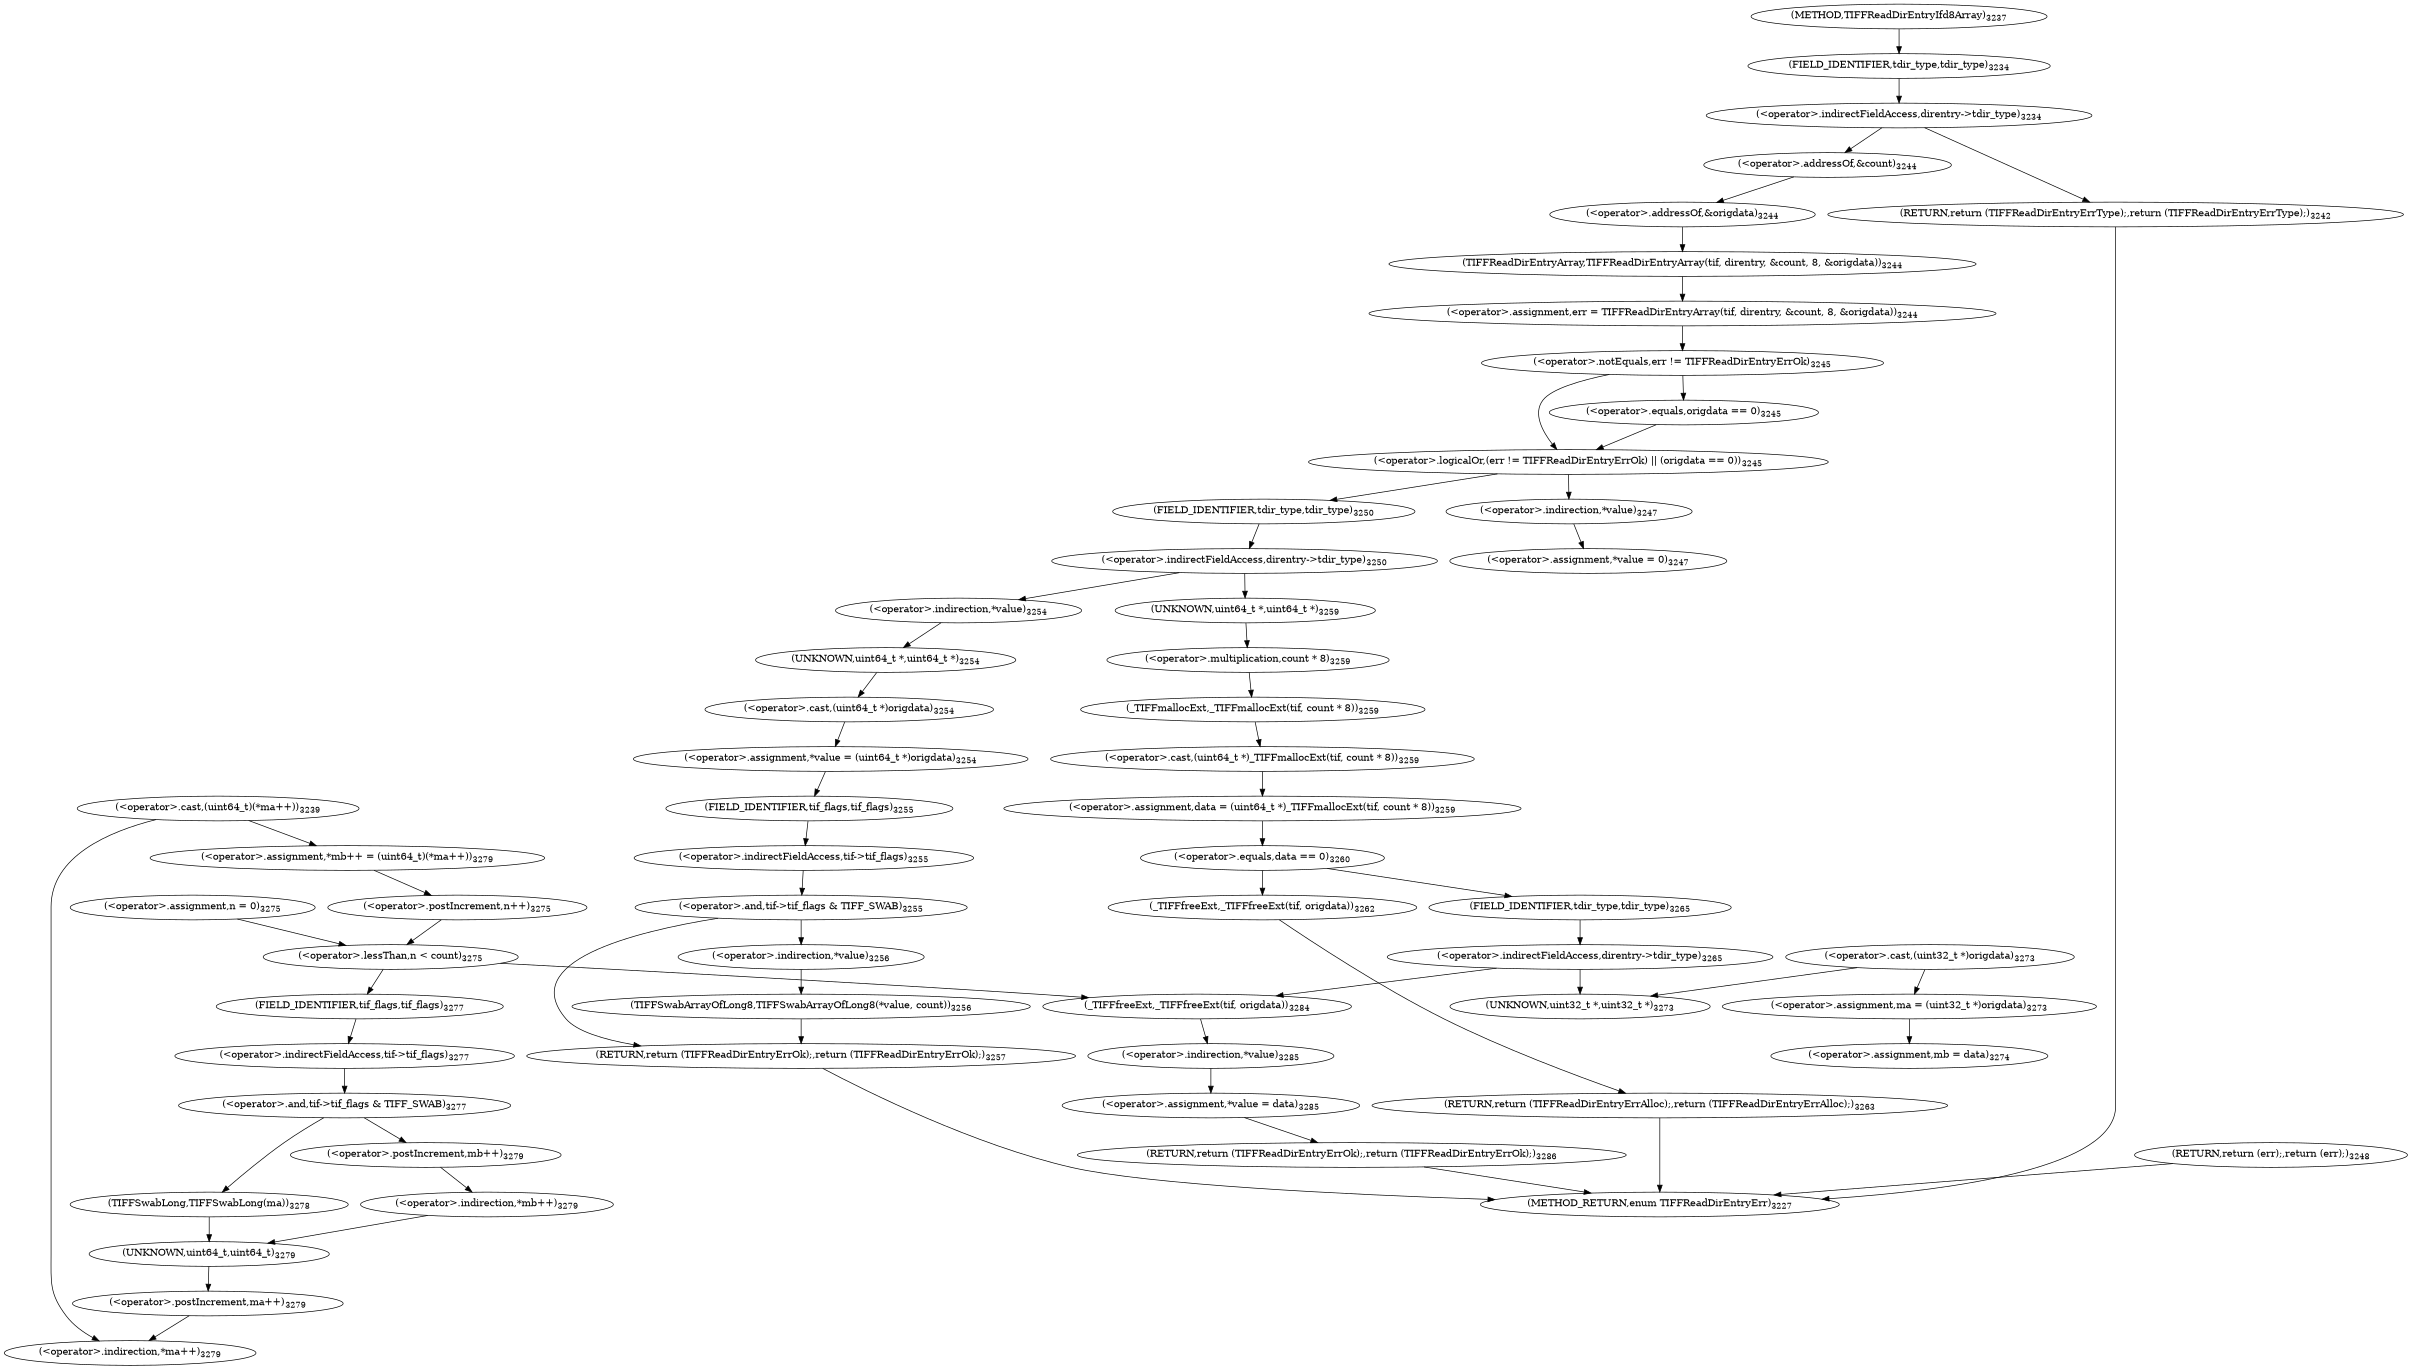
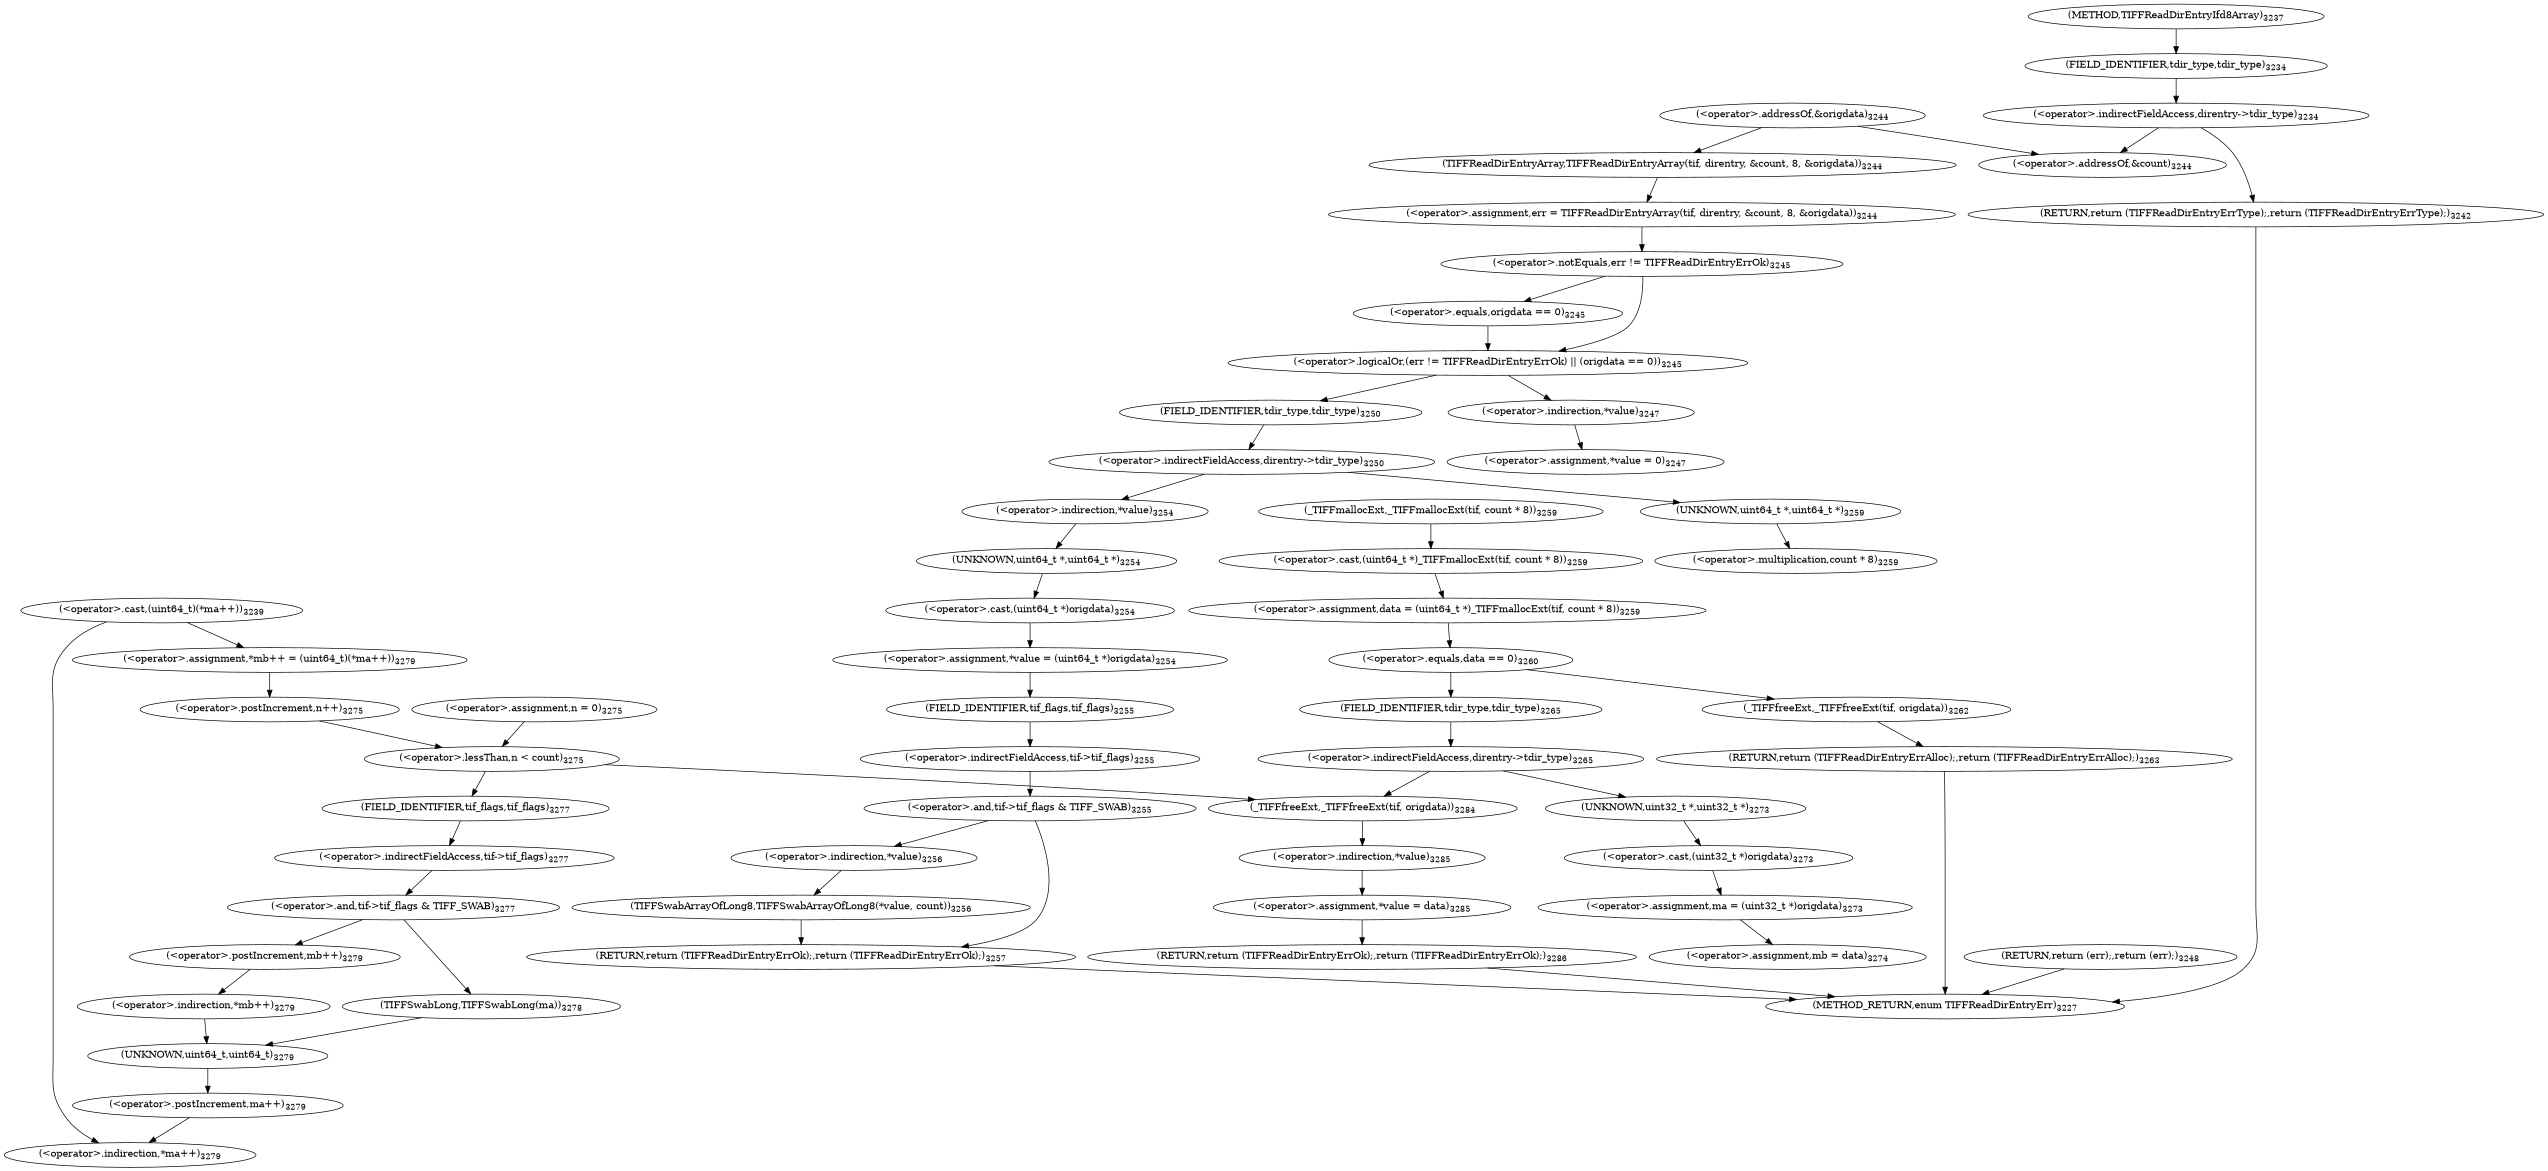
(1759, 189) -> (1945, 140)
(1250, 681) -> none
(1757, 981) -> (1690, 830)
